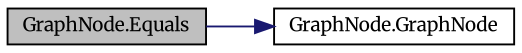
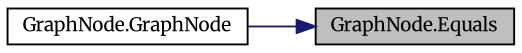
(231, 26) -> (272, 26)
